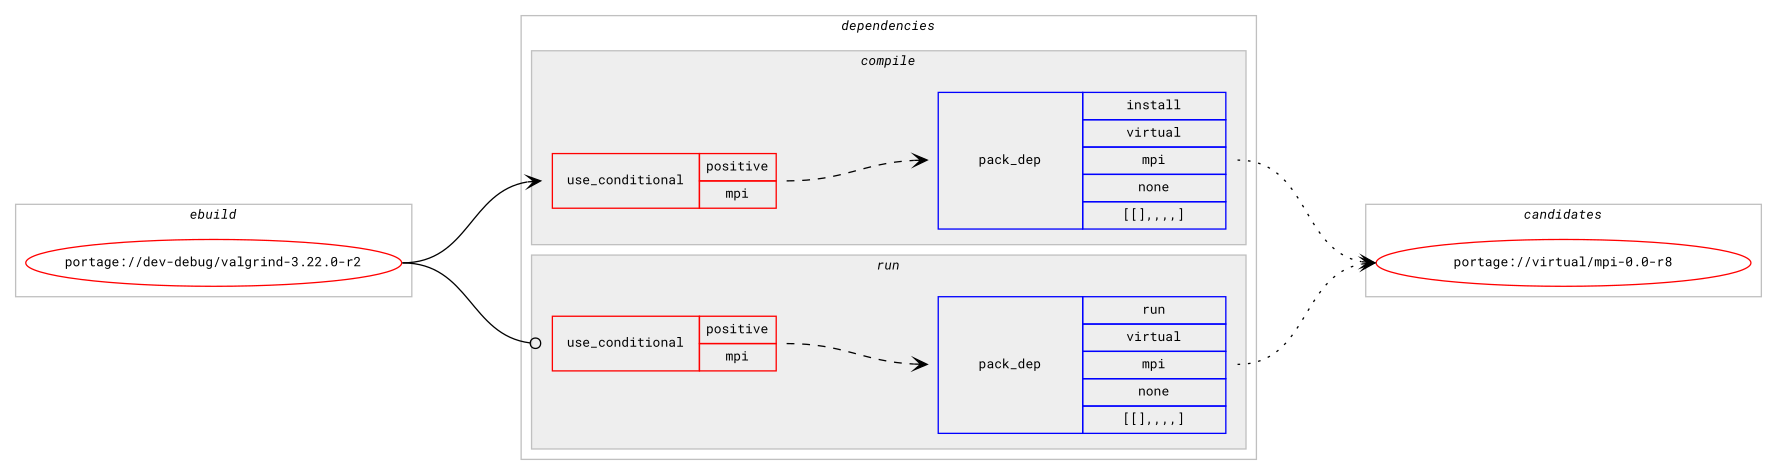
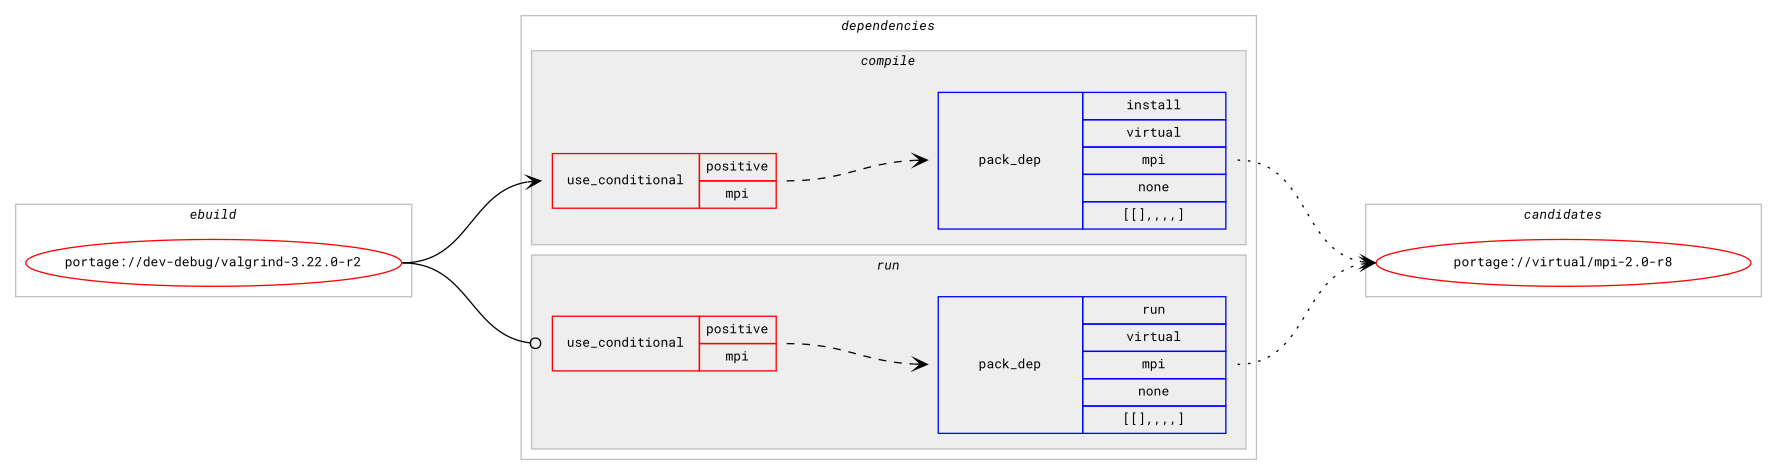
(1563, 263) -> (1563, 263)
